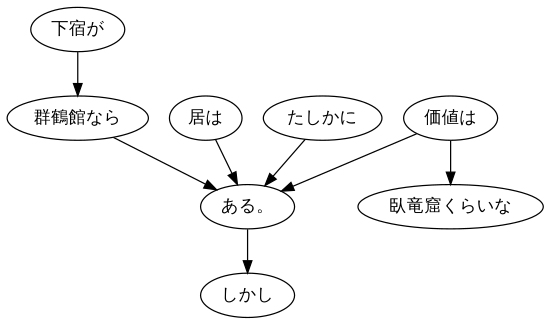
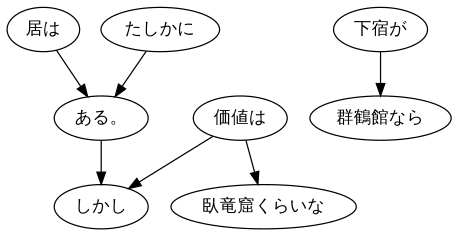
(355, 160) -> (176, 159)
(159, 161) -> none
